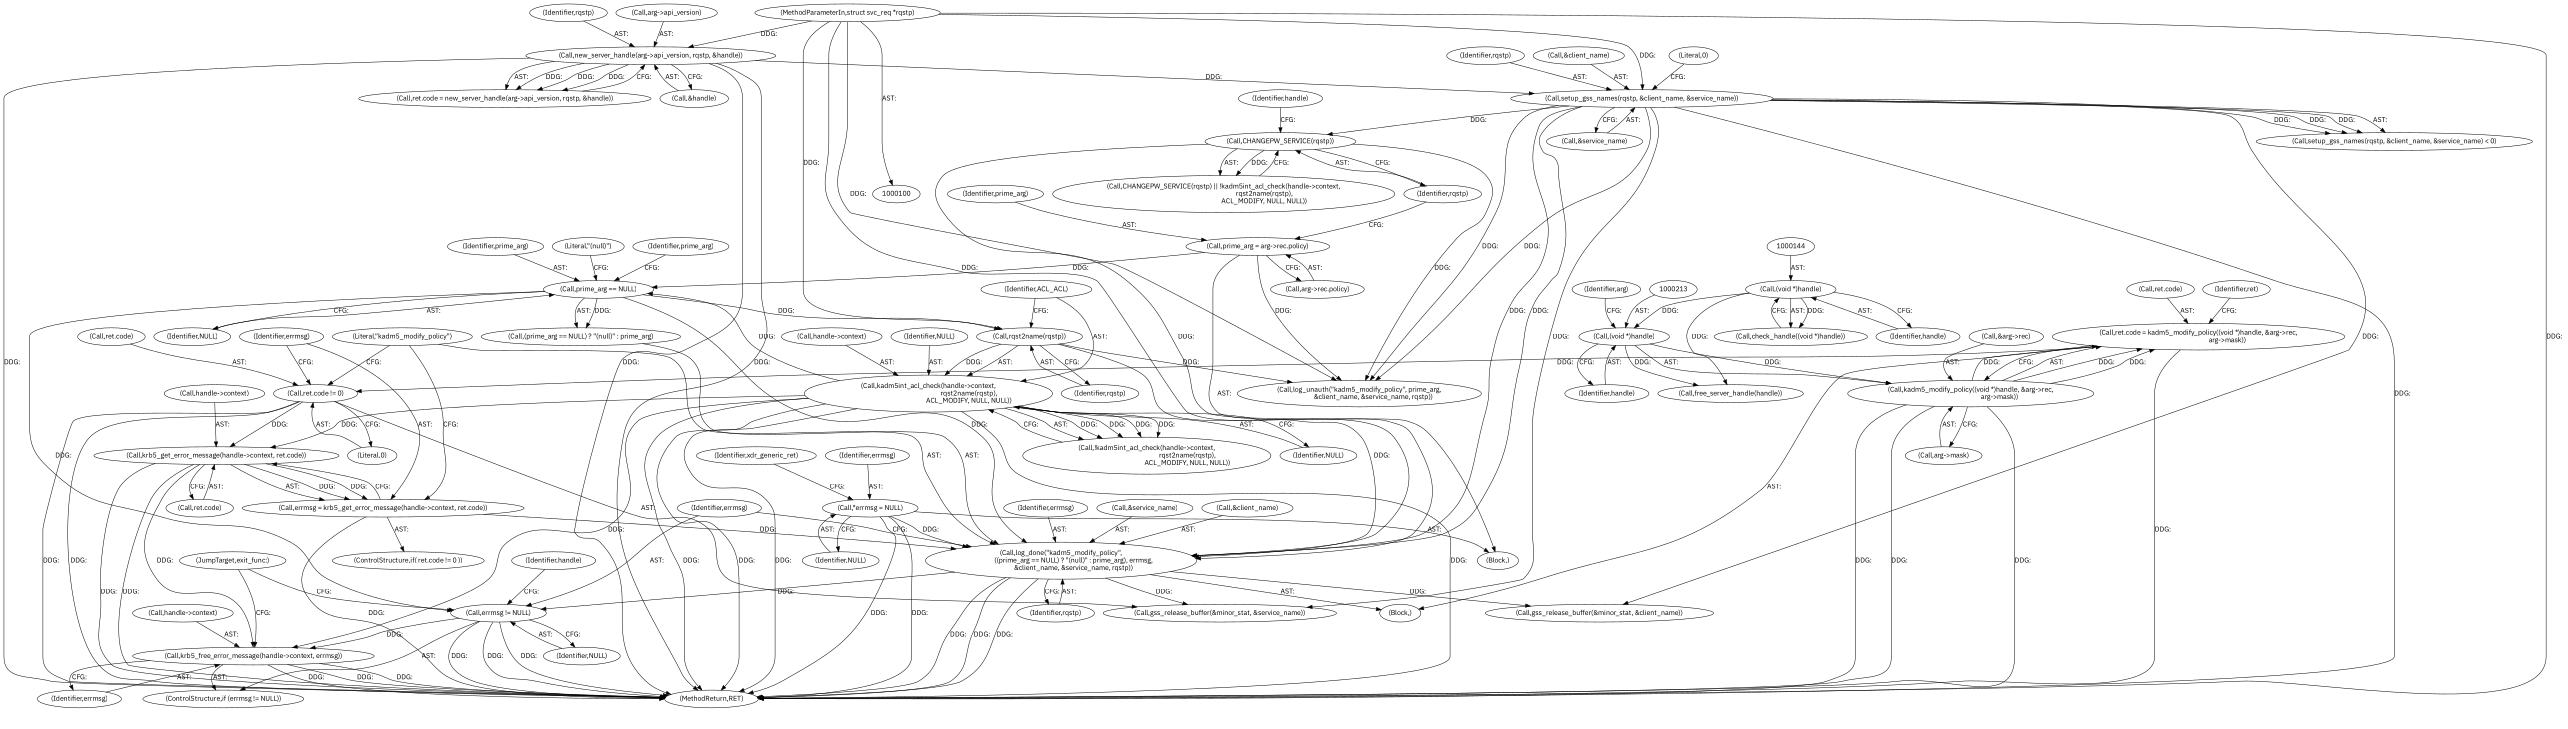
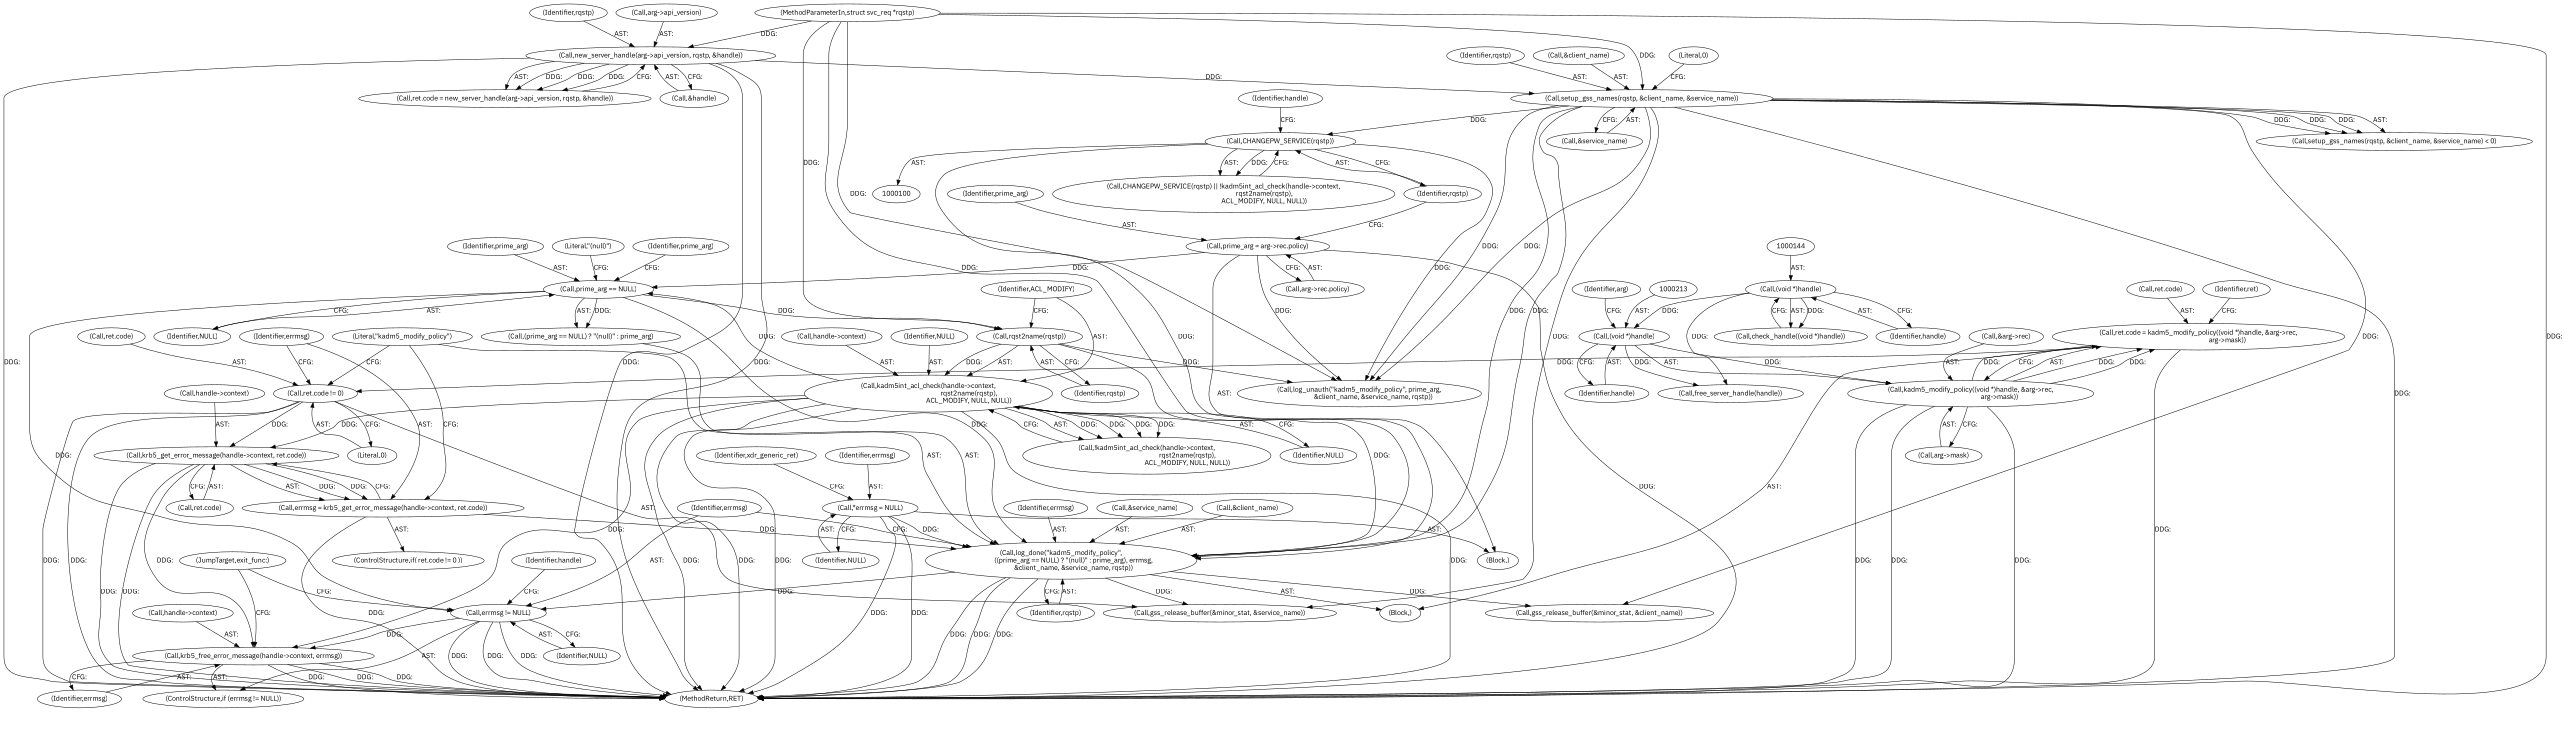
(882, 98) -> (1046, 148)
(1036, 289) -> (1036, 289)
none -> (1560, 666)
